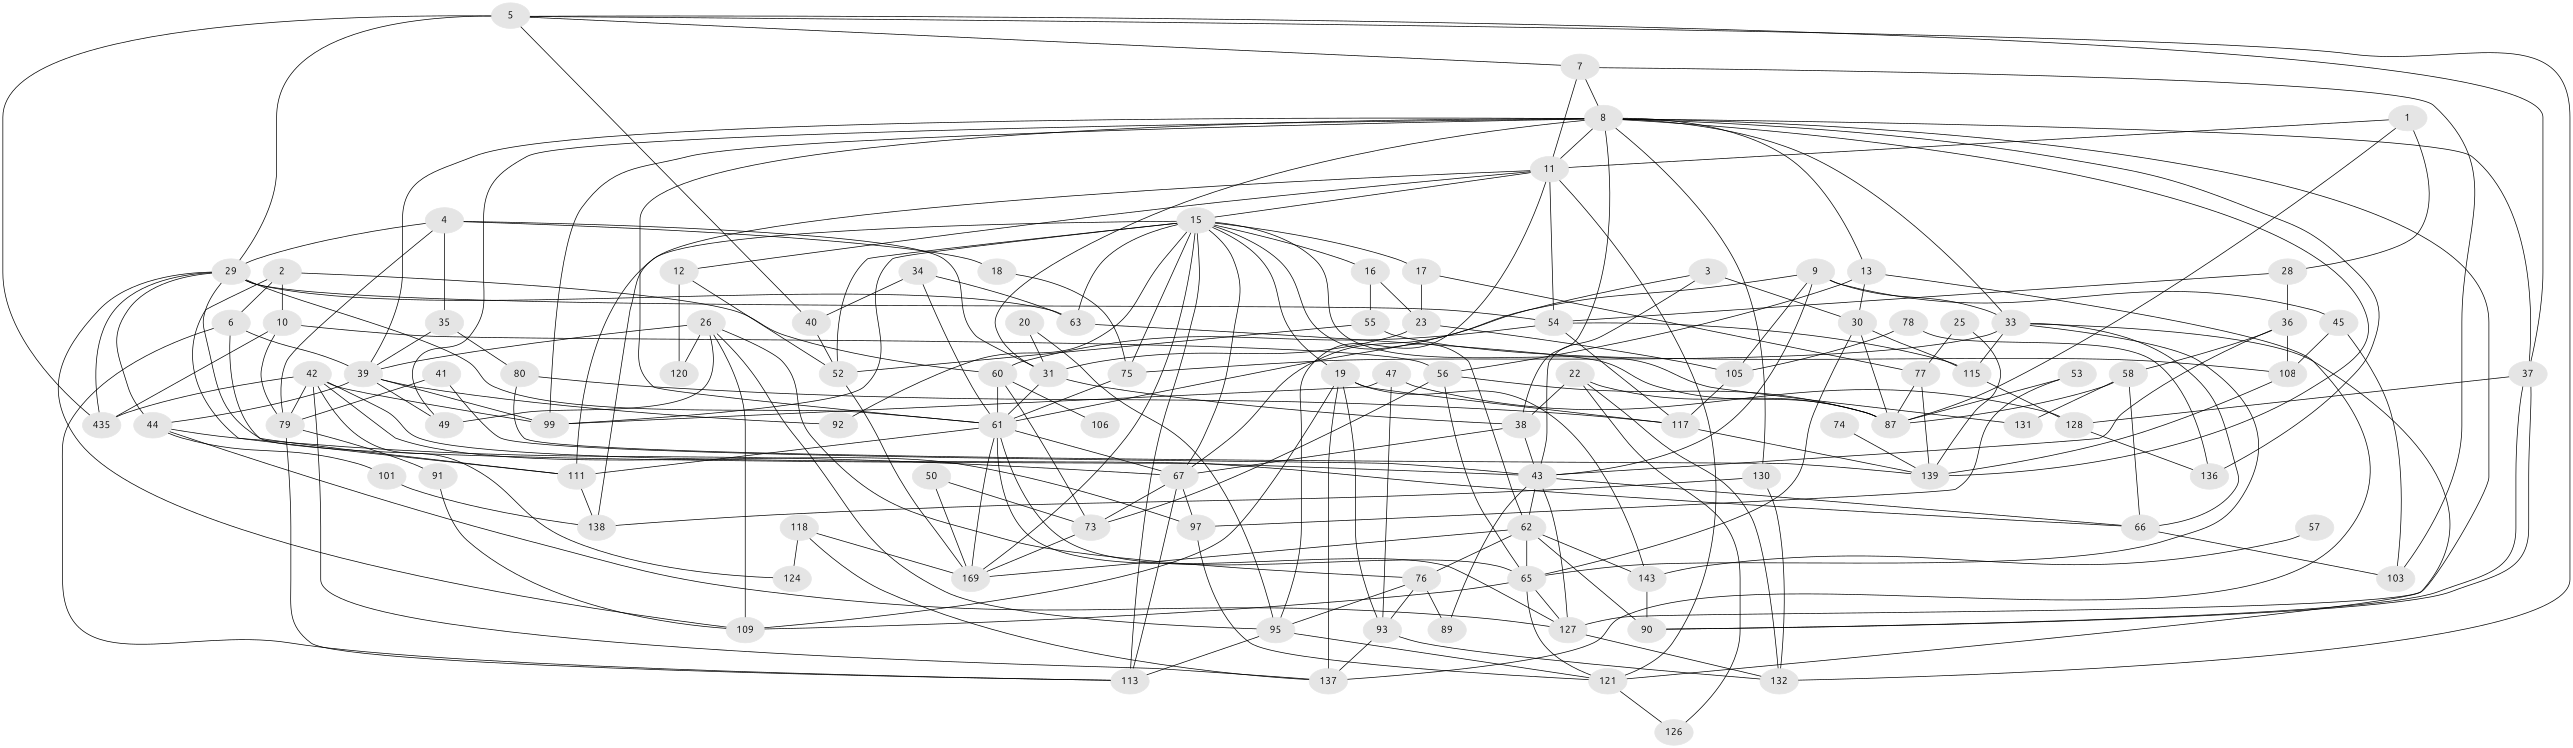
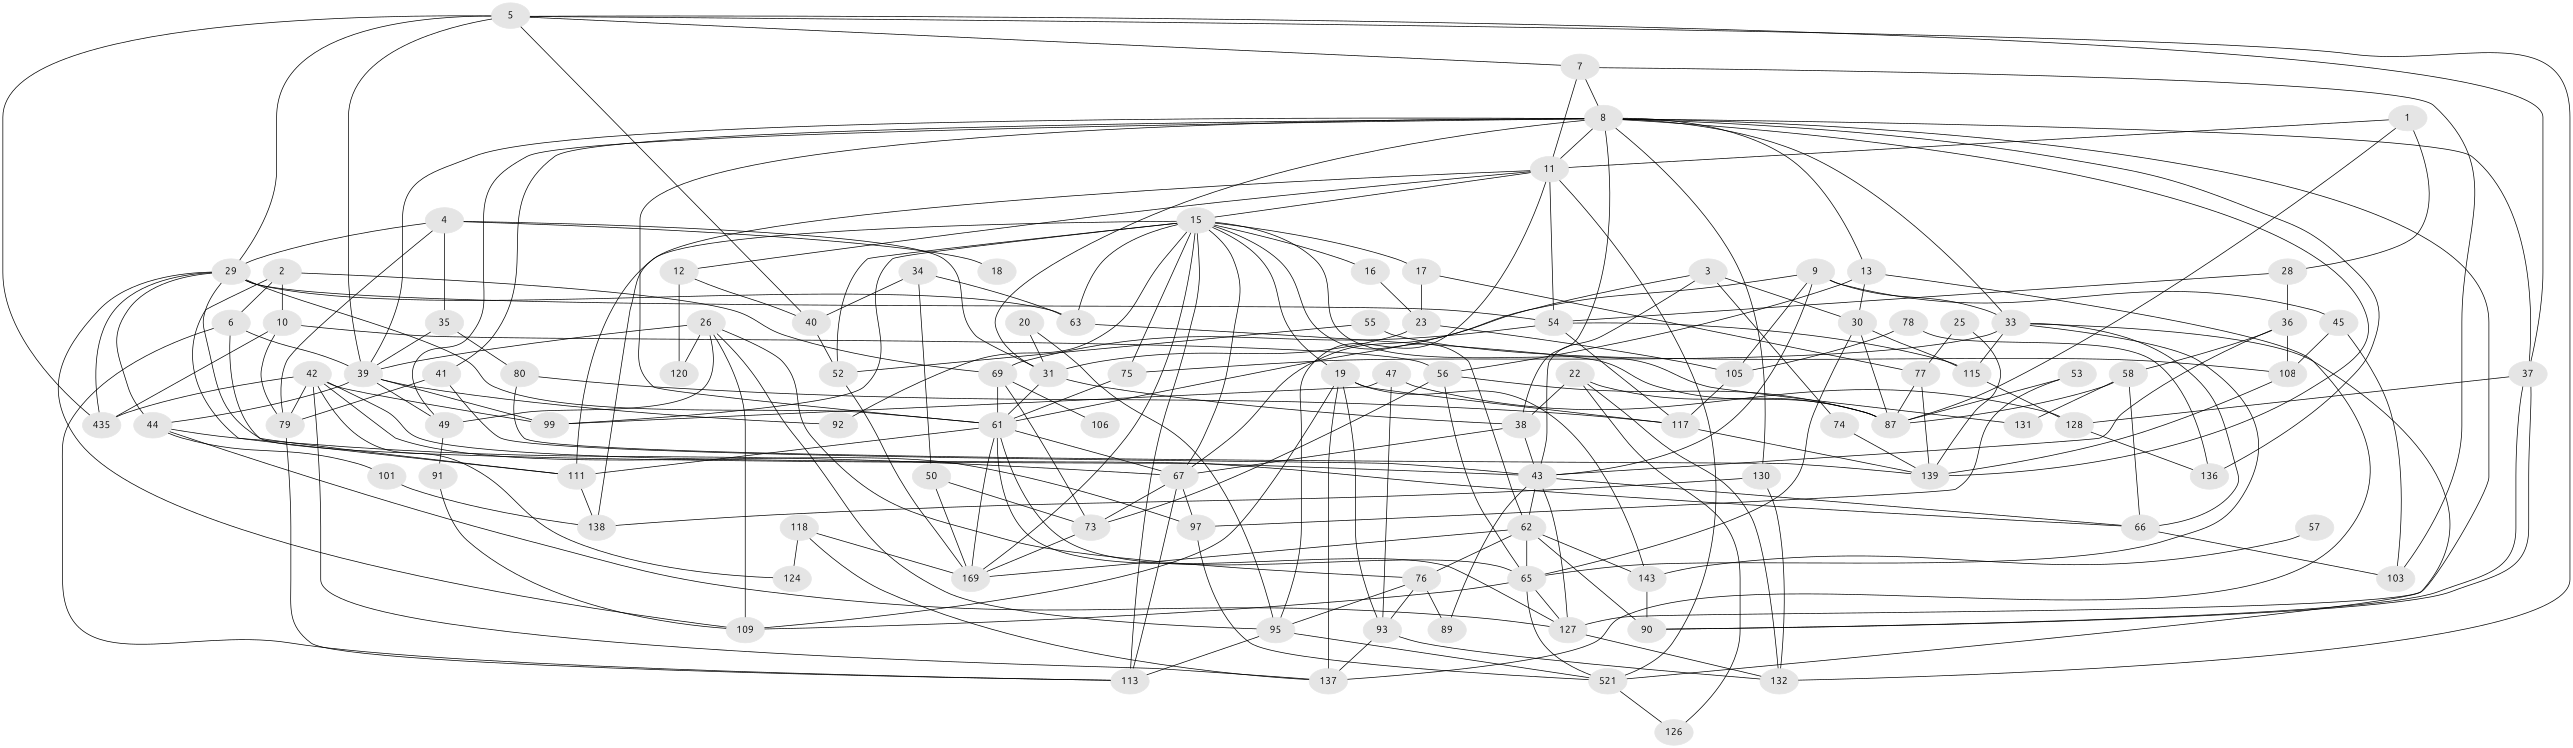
(940, 137) -> (947, 128)
none -> (348, 146)
(1370, 297) -> none
(1087, 299) -> none
(759, 323) -> (753, 300)
none -> (1774, 348)
(953, 351) -> (925, 374)
(998, 374) -> (998, 374)
(349, 443) -> (441, 451)
(1608, 681) -> (1608, 681)
